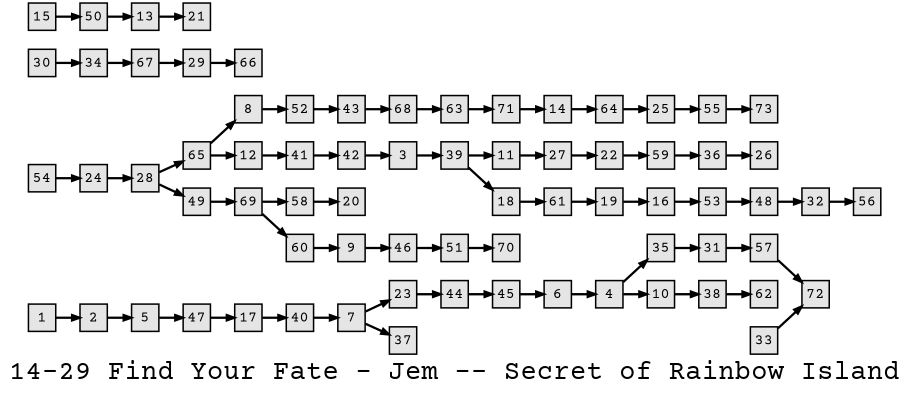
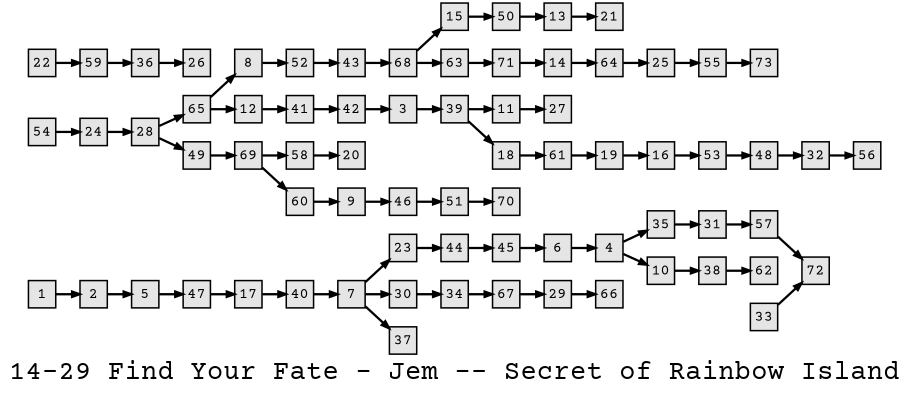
none -> (426, 43)
(580, 155) -> none
none -> (373, 294)
